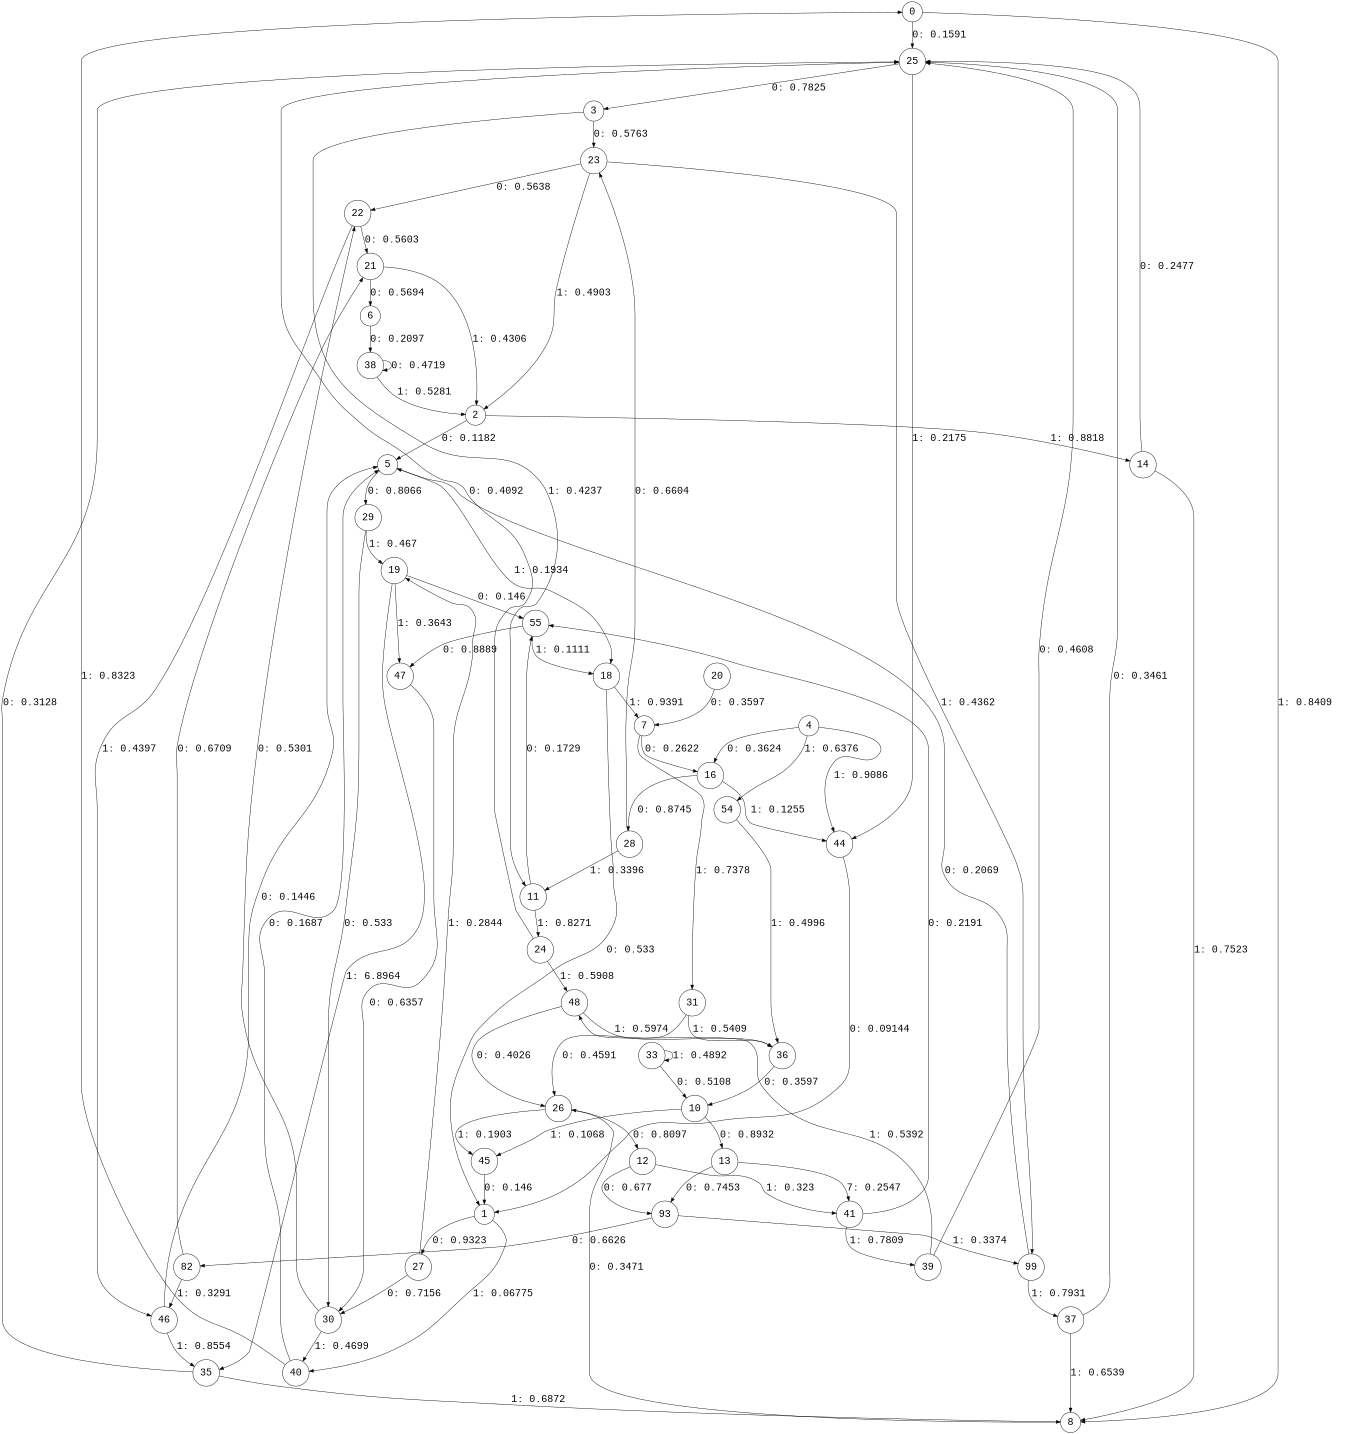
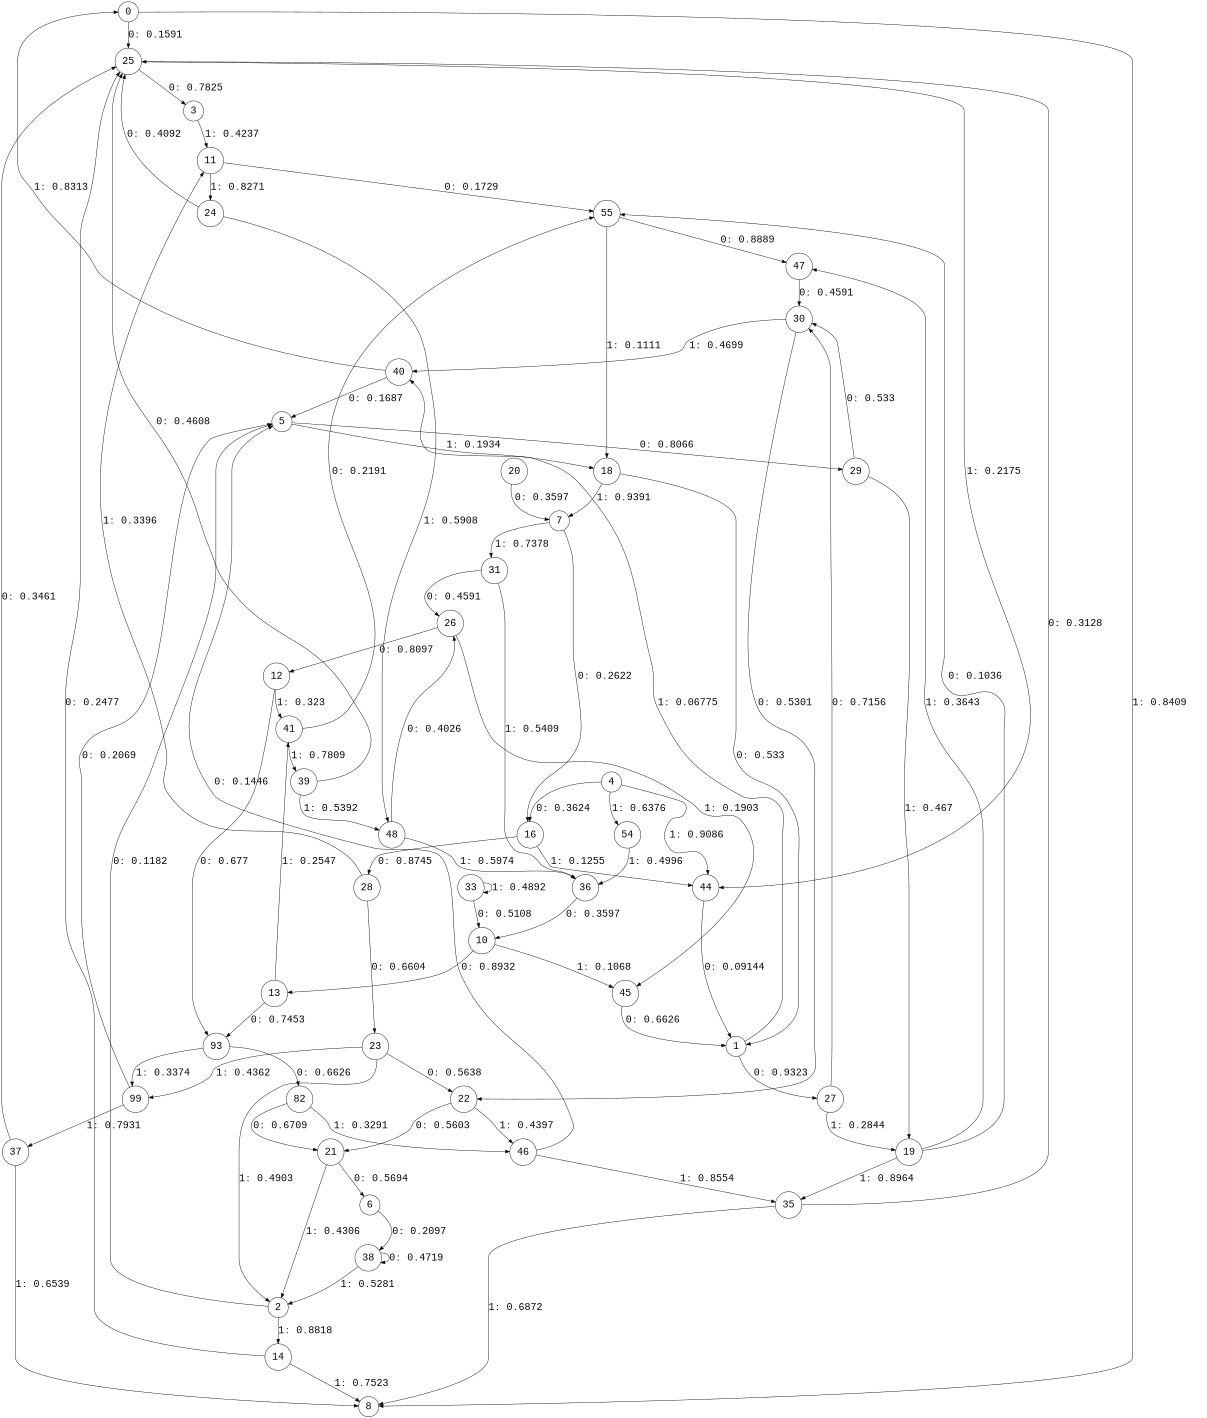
(594, 132) -> none
(514, 597) -> (984, 676)
(117, 676) -> (70, 187)
(383, 976) -> (896, 1179)
(406, 1003) -> (835, 293)
(521, 1188) -> (662, 1020)
(883, 1188) -> (318, 861)
(676, 1405) -> none
